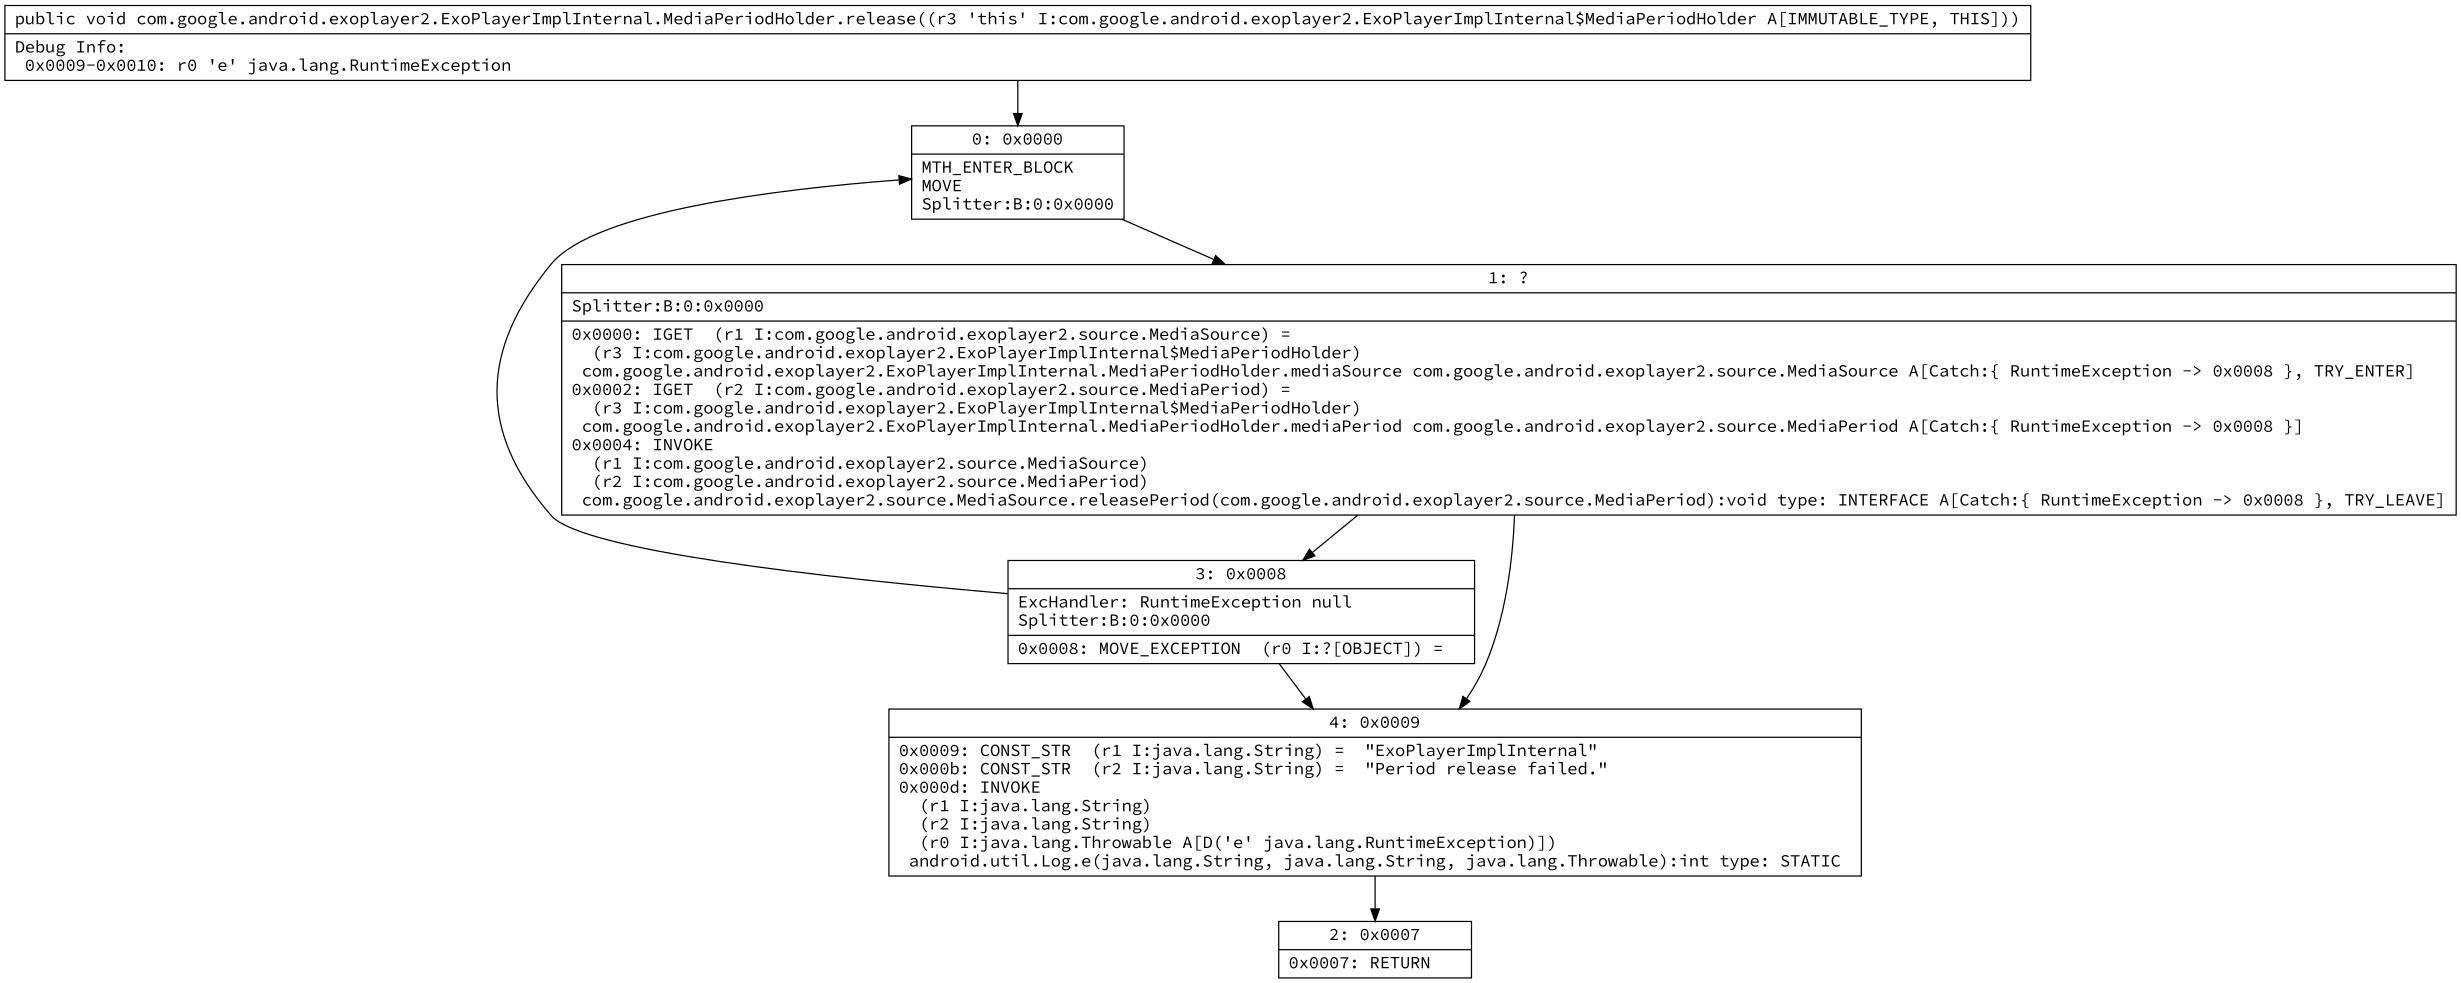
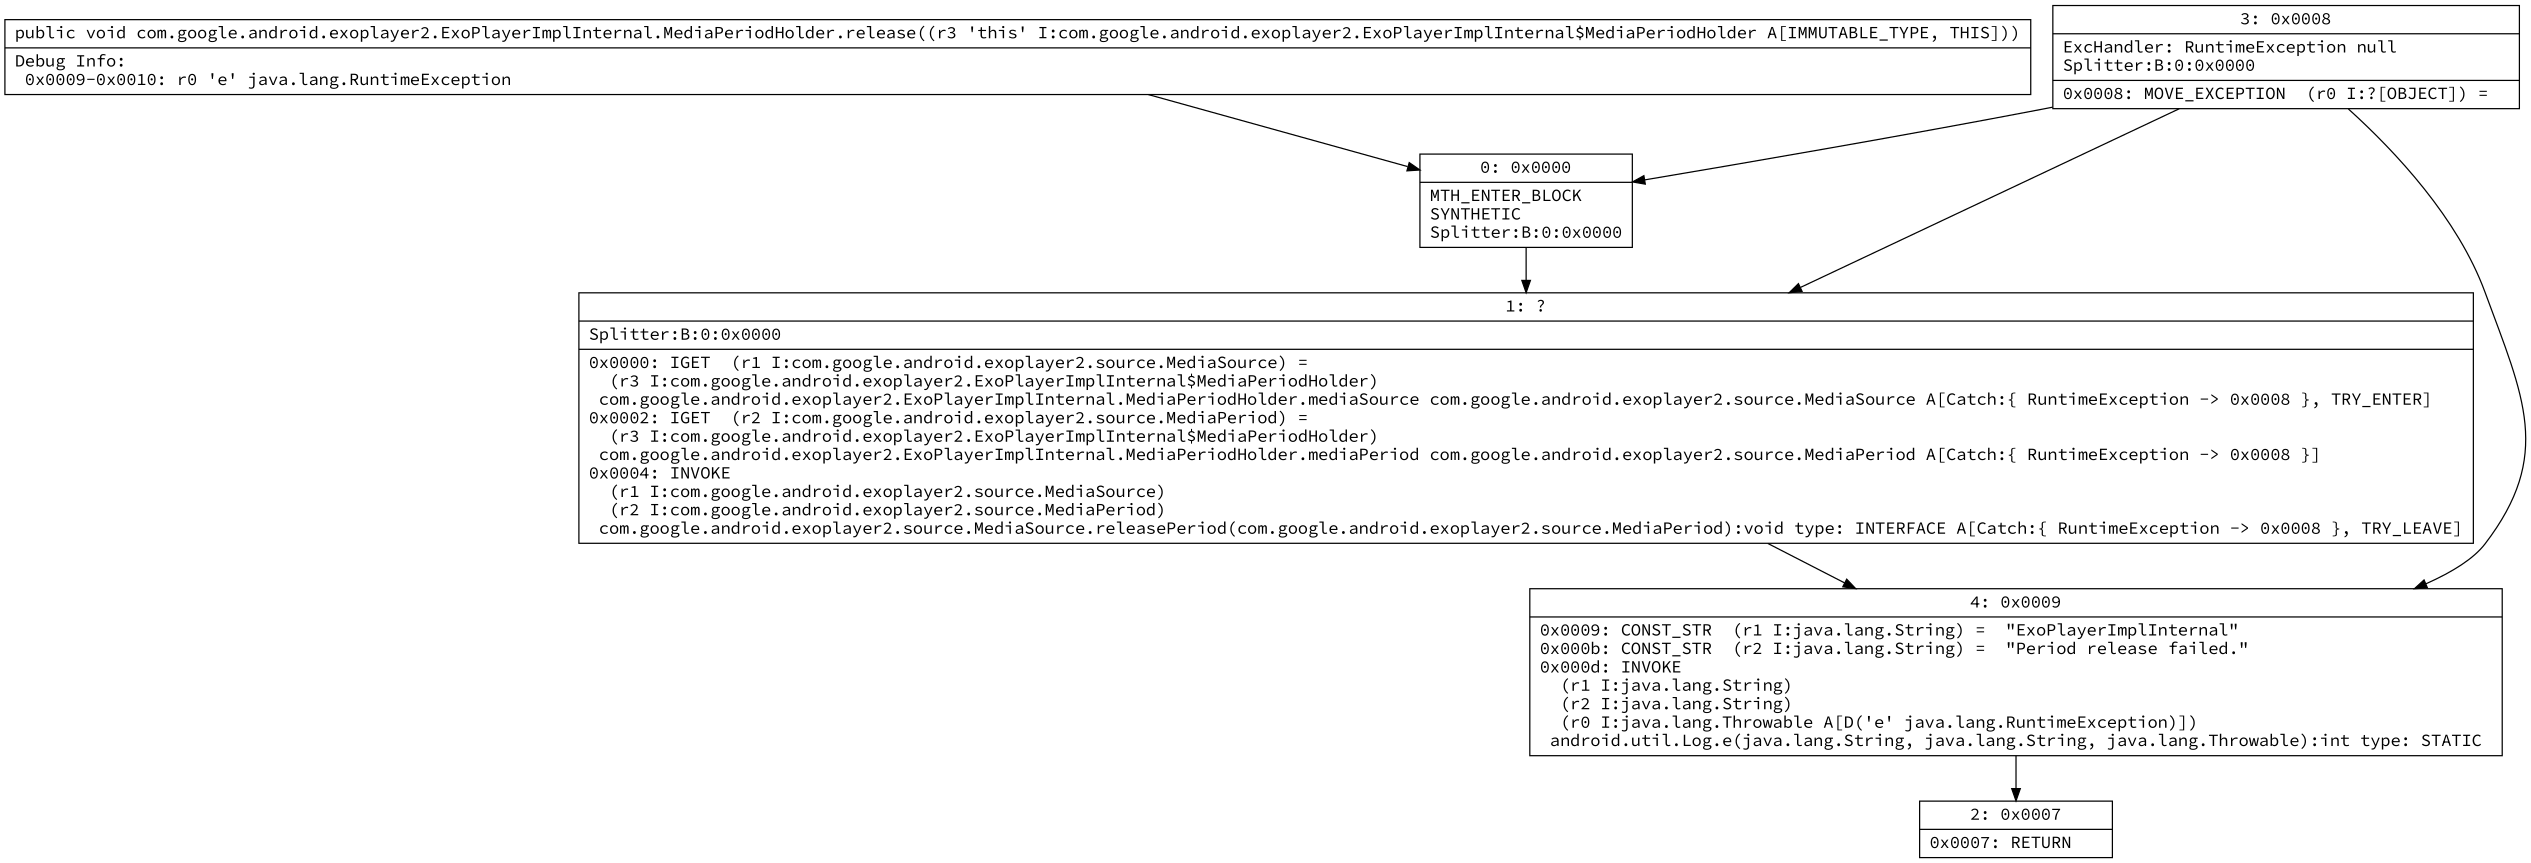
(942, 186) -> (1476, 214)
(1335, 534) -> (1990, 198)
